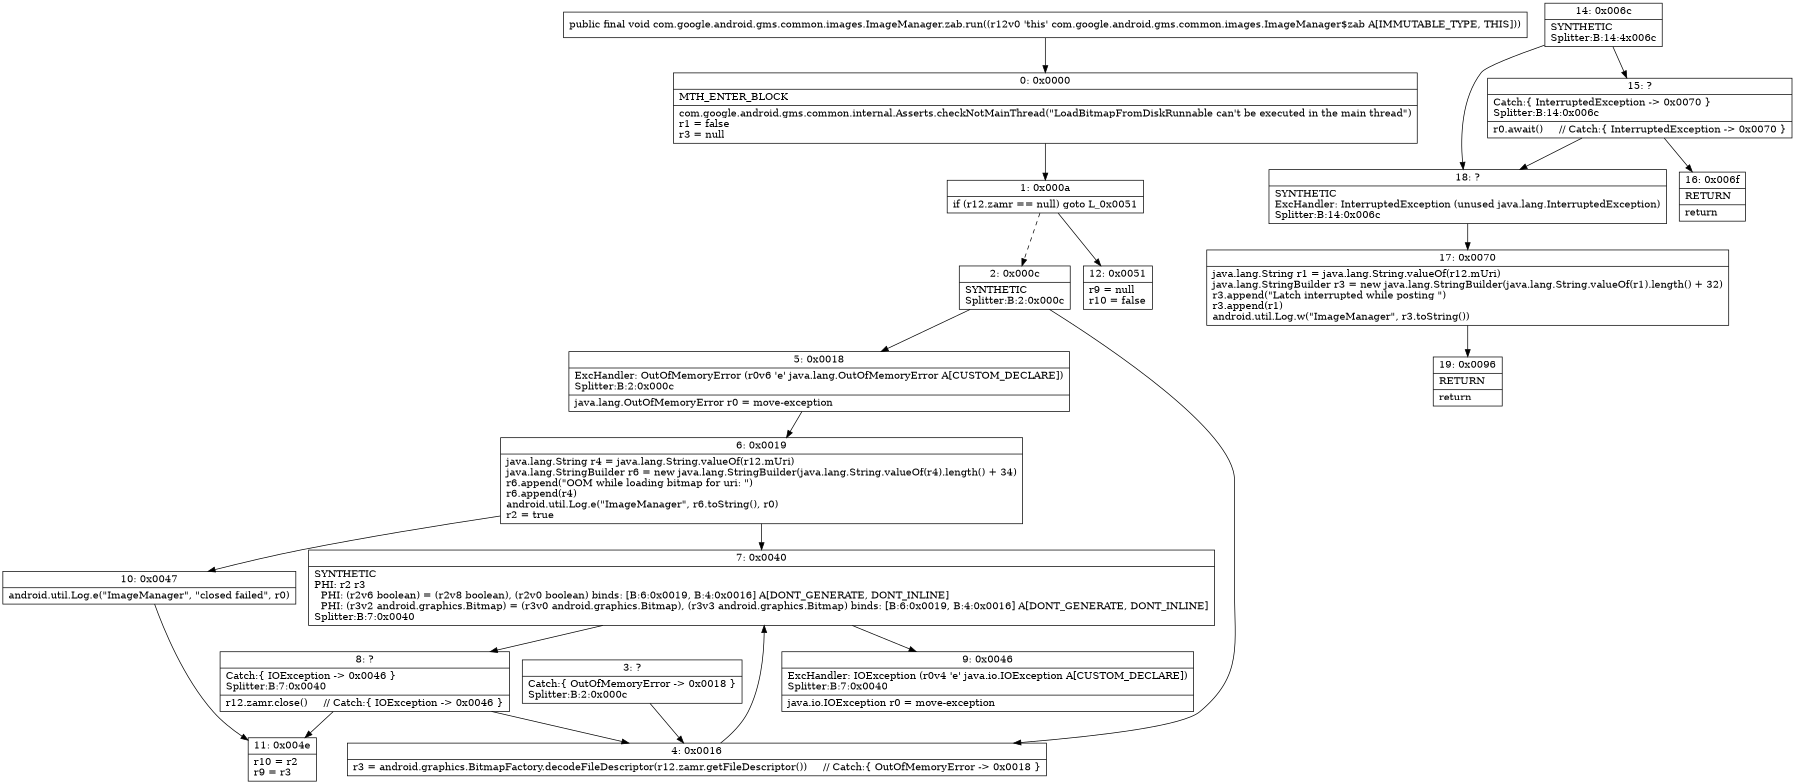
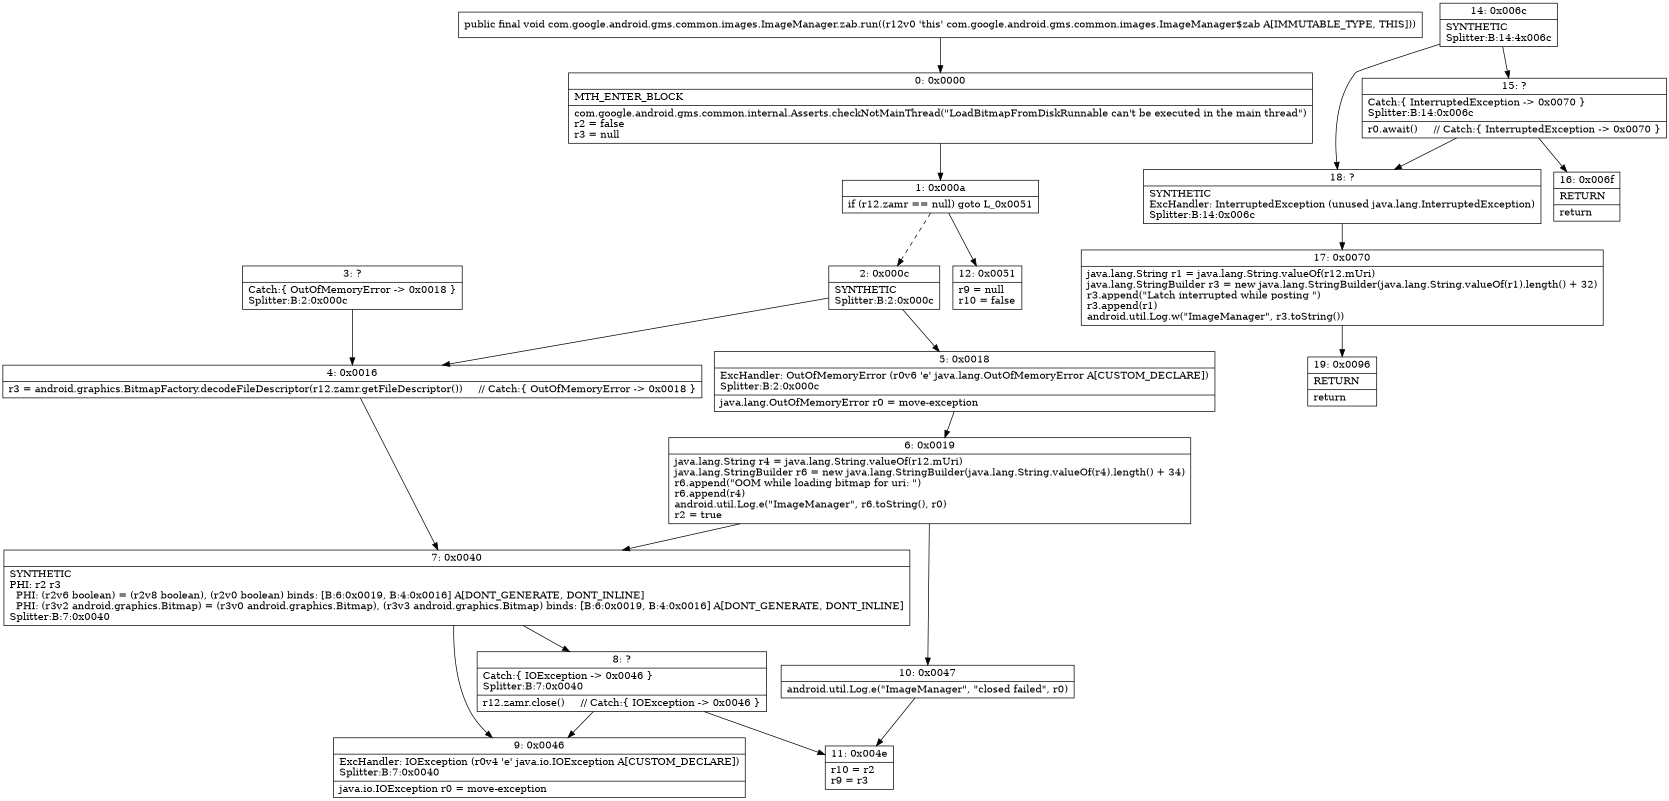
(704, 124) -> (599, 124)
(557, 726) -> (583, 722)
